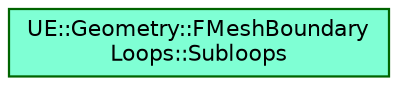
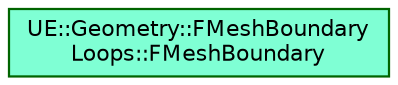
(199, 43) -> (199, 43)
